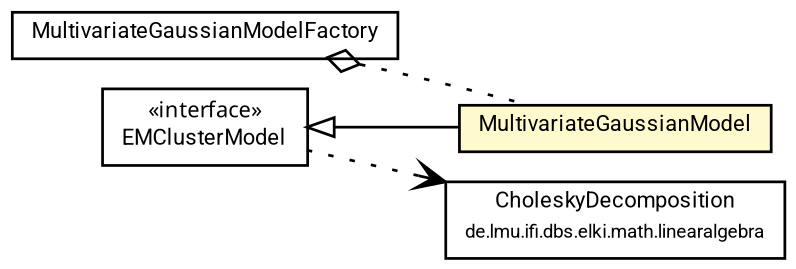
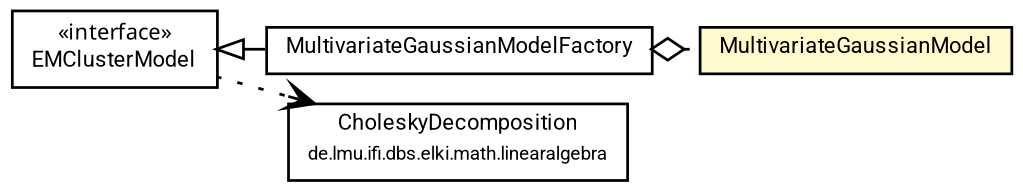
(397, 127) -> (255, 49)
